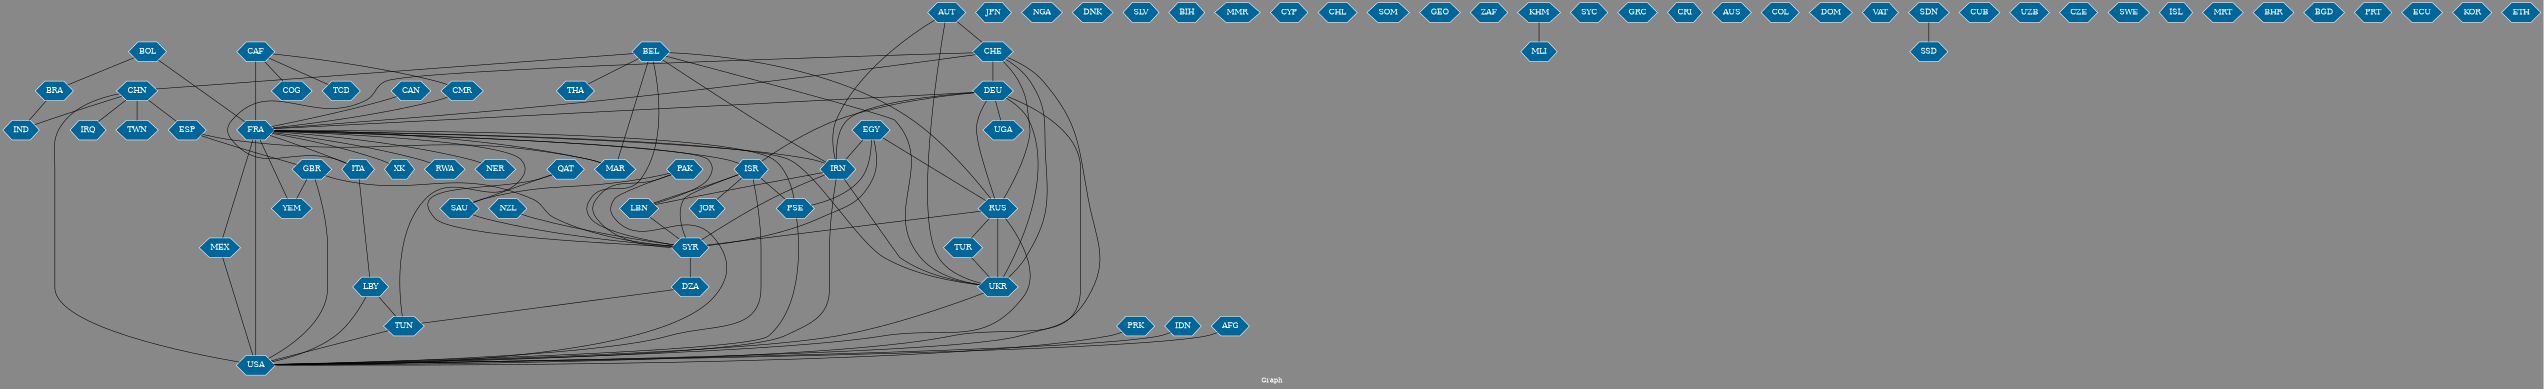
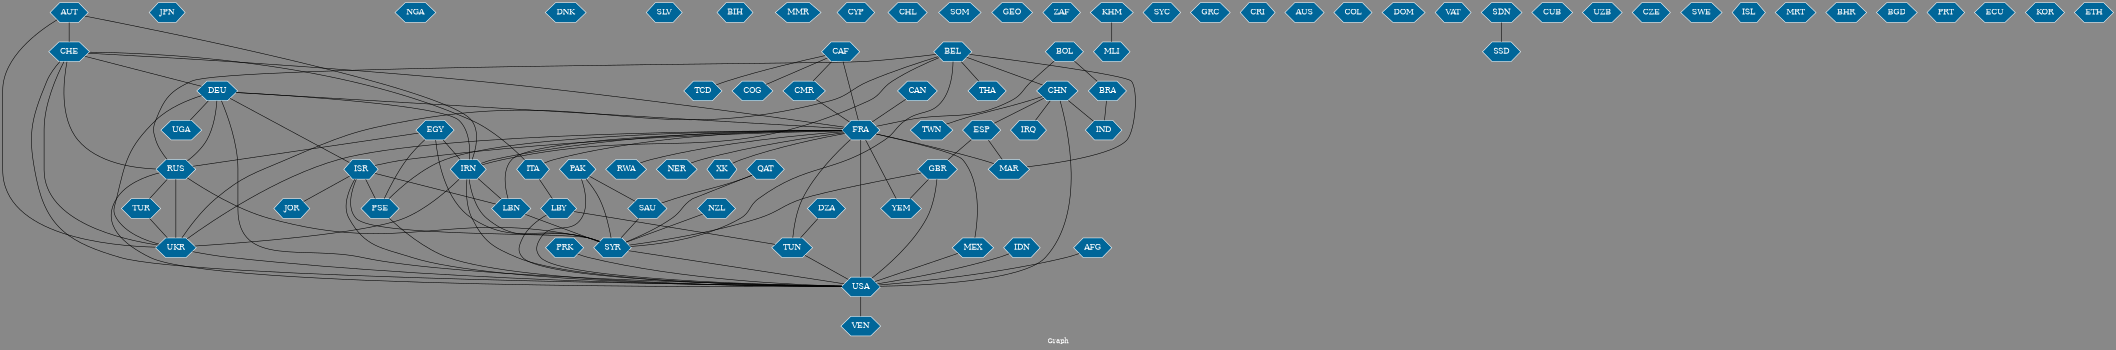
(690, 267) -> (736, 267)
none -> (861, 326)
